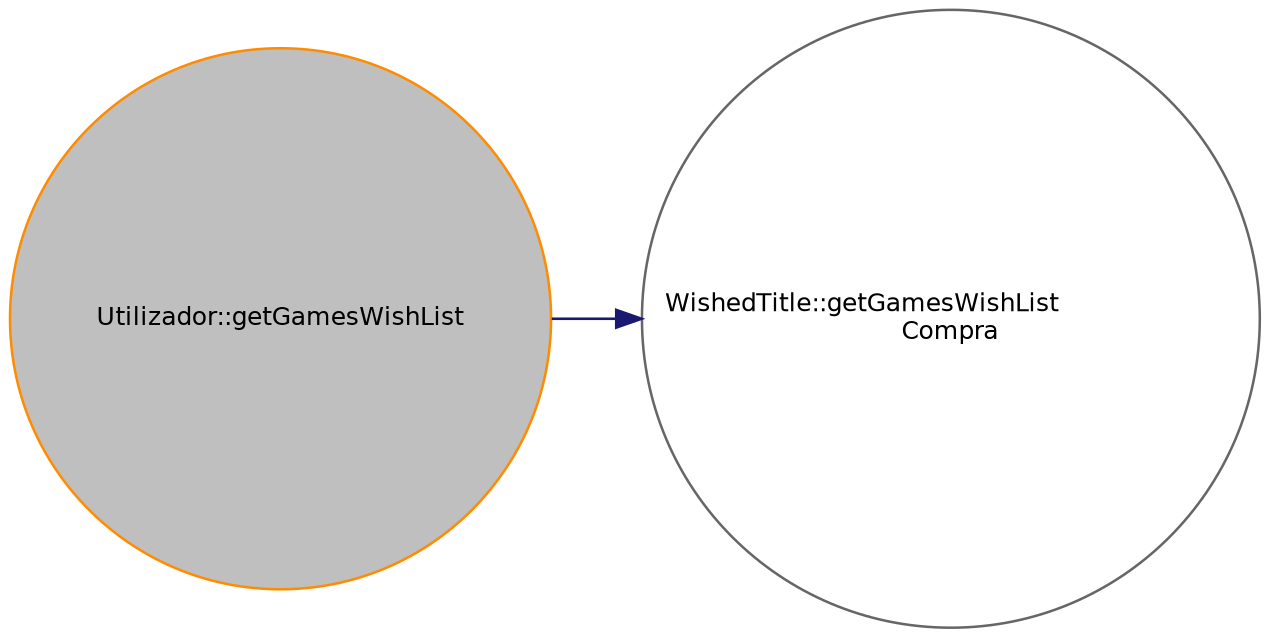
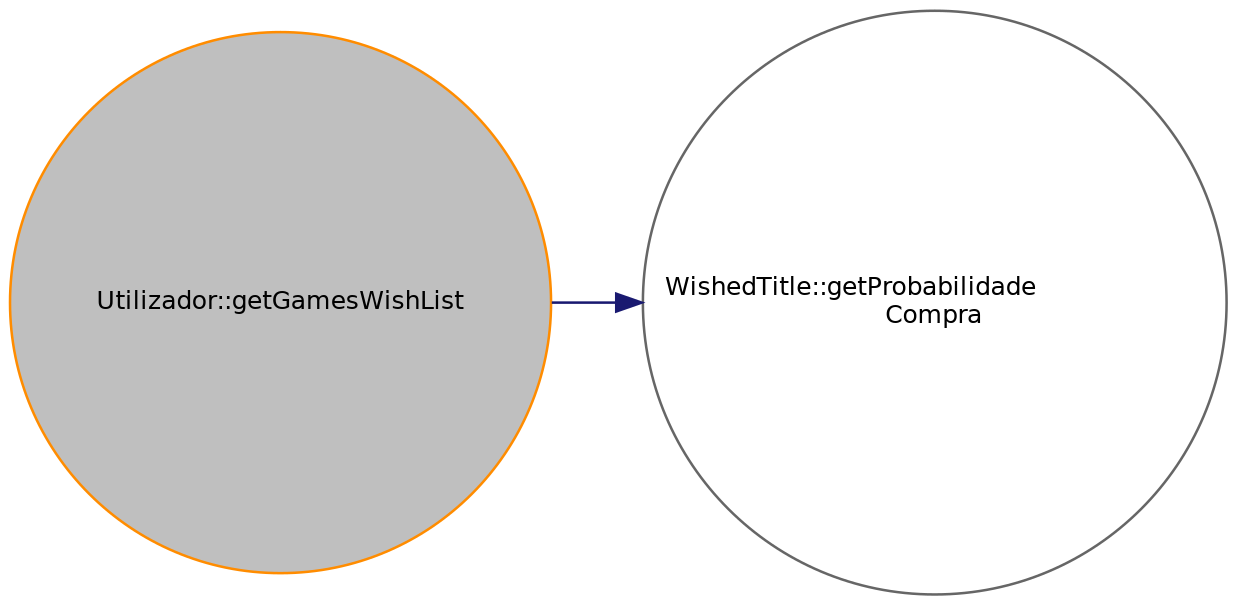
(951, 319) -> (935, 303)
